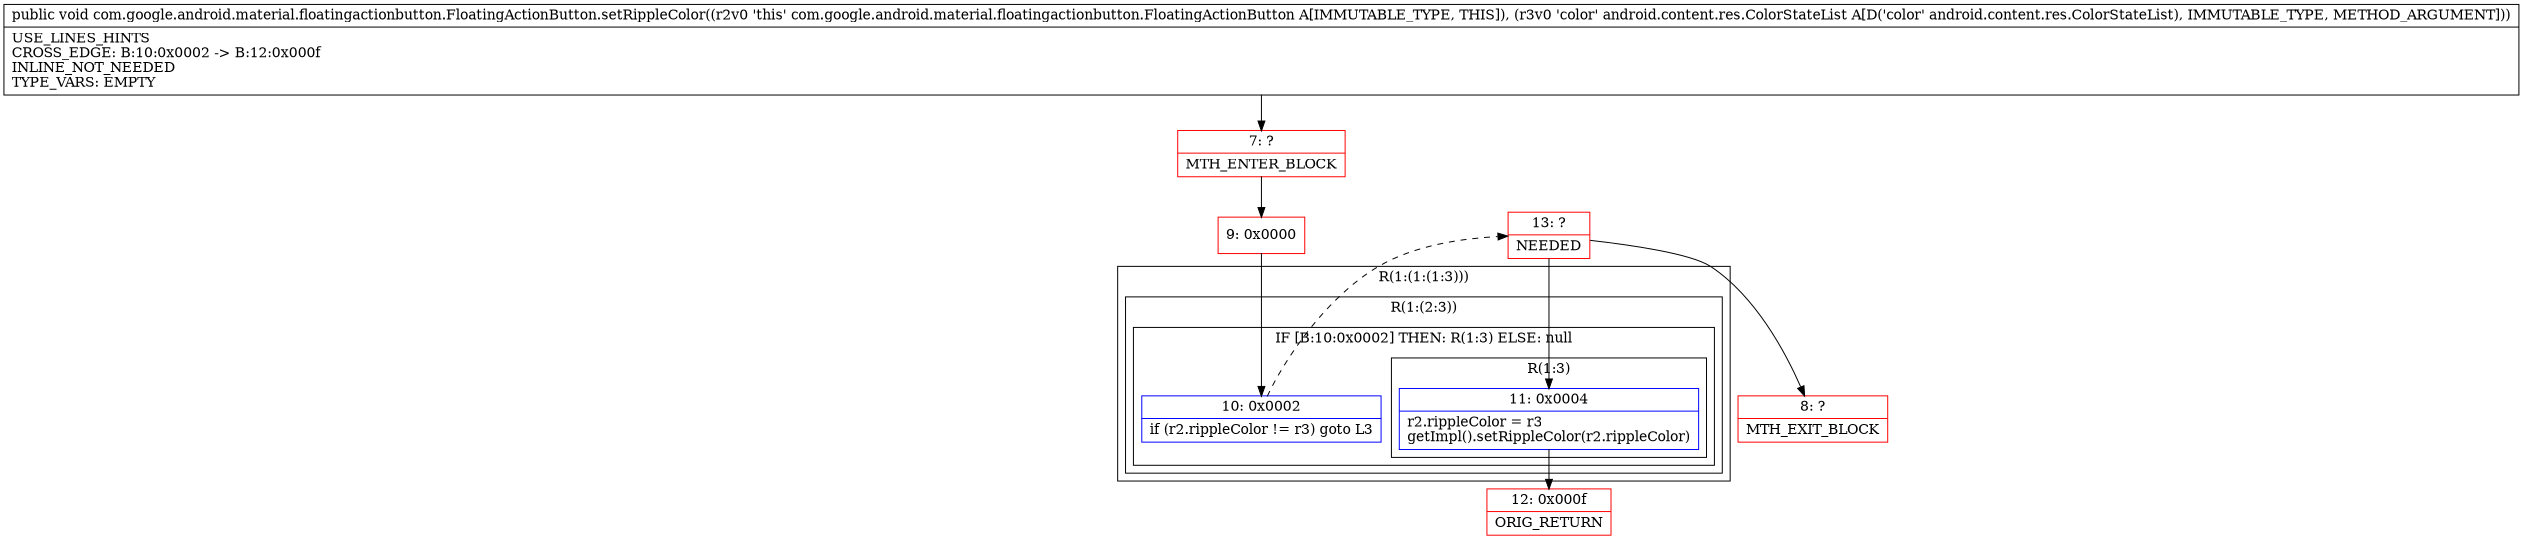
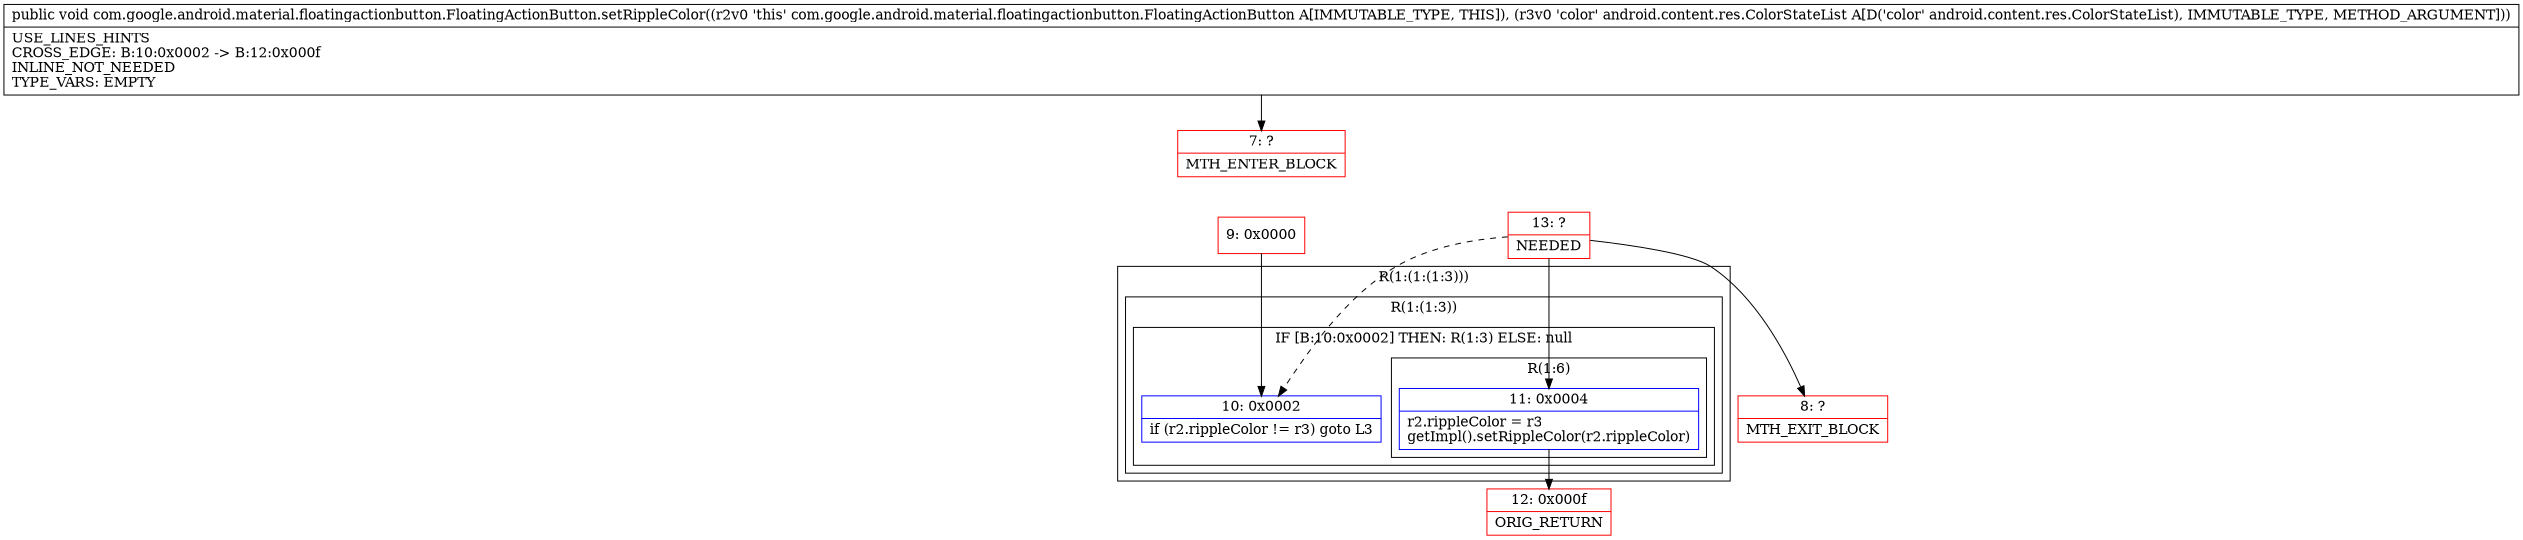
(1261, 192) -> none
(1358, 280) -> (1375, 281)
(1424, 308) -> (1424, 308)
(1549, 369) -> (1549, 369)
